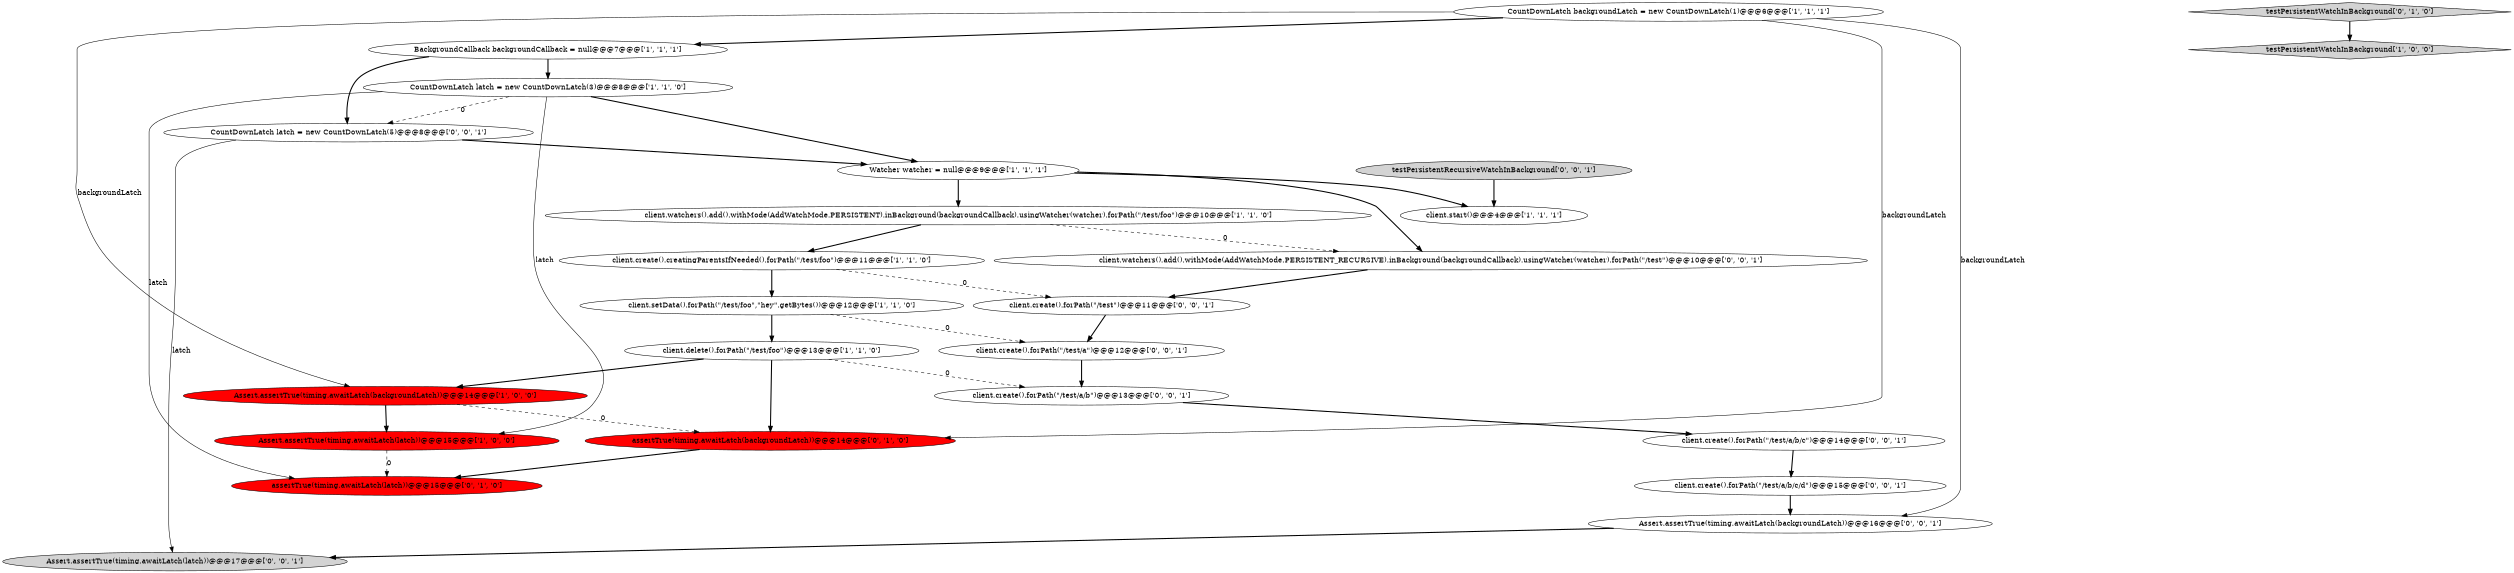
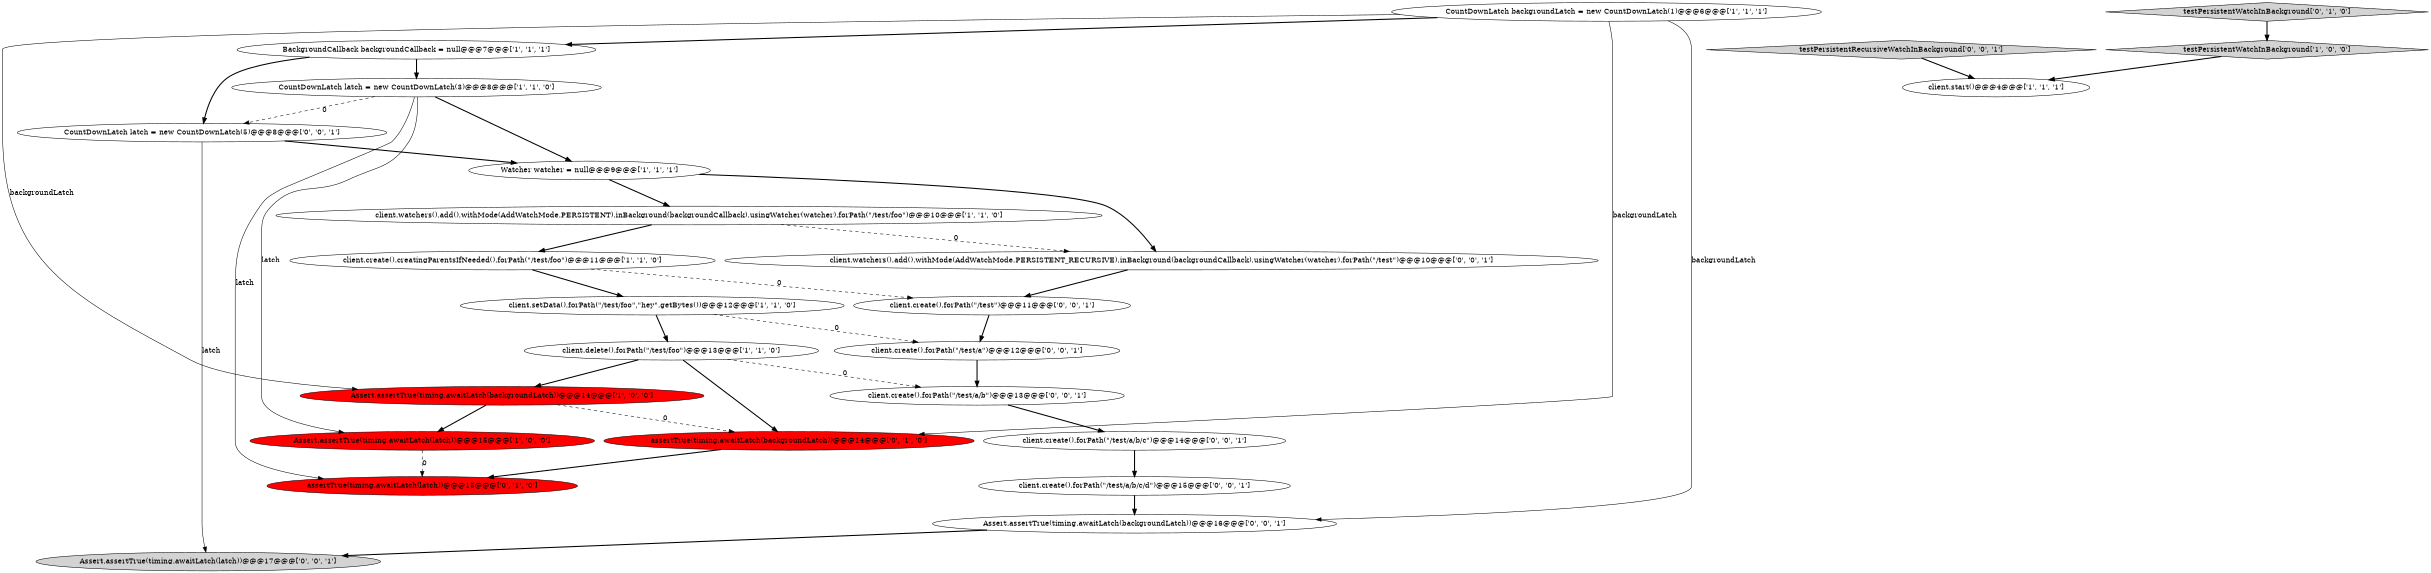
(1494, 170) -> (1901, 50)
(1269, 180) -> (2138, 68)
